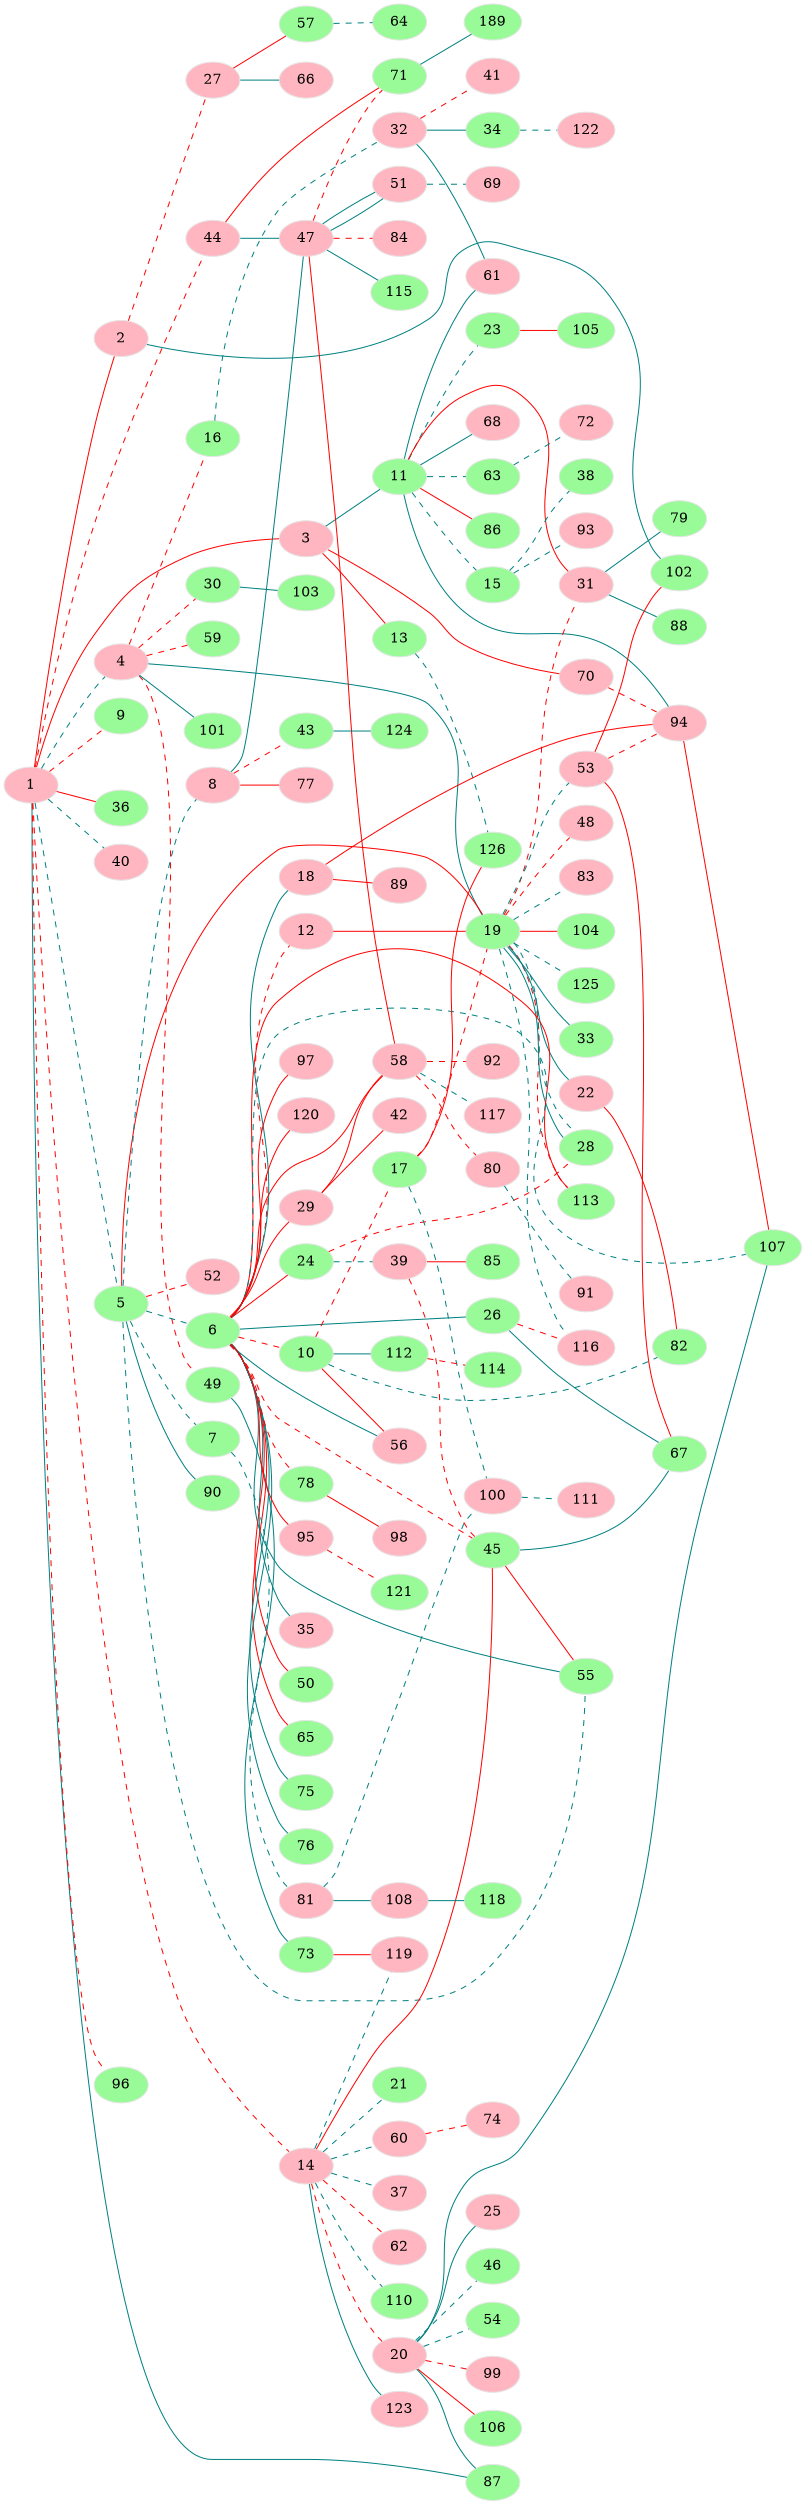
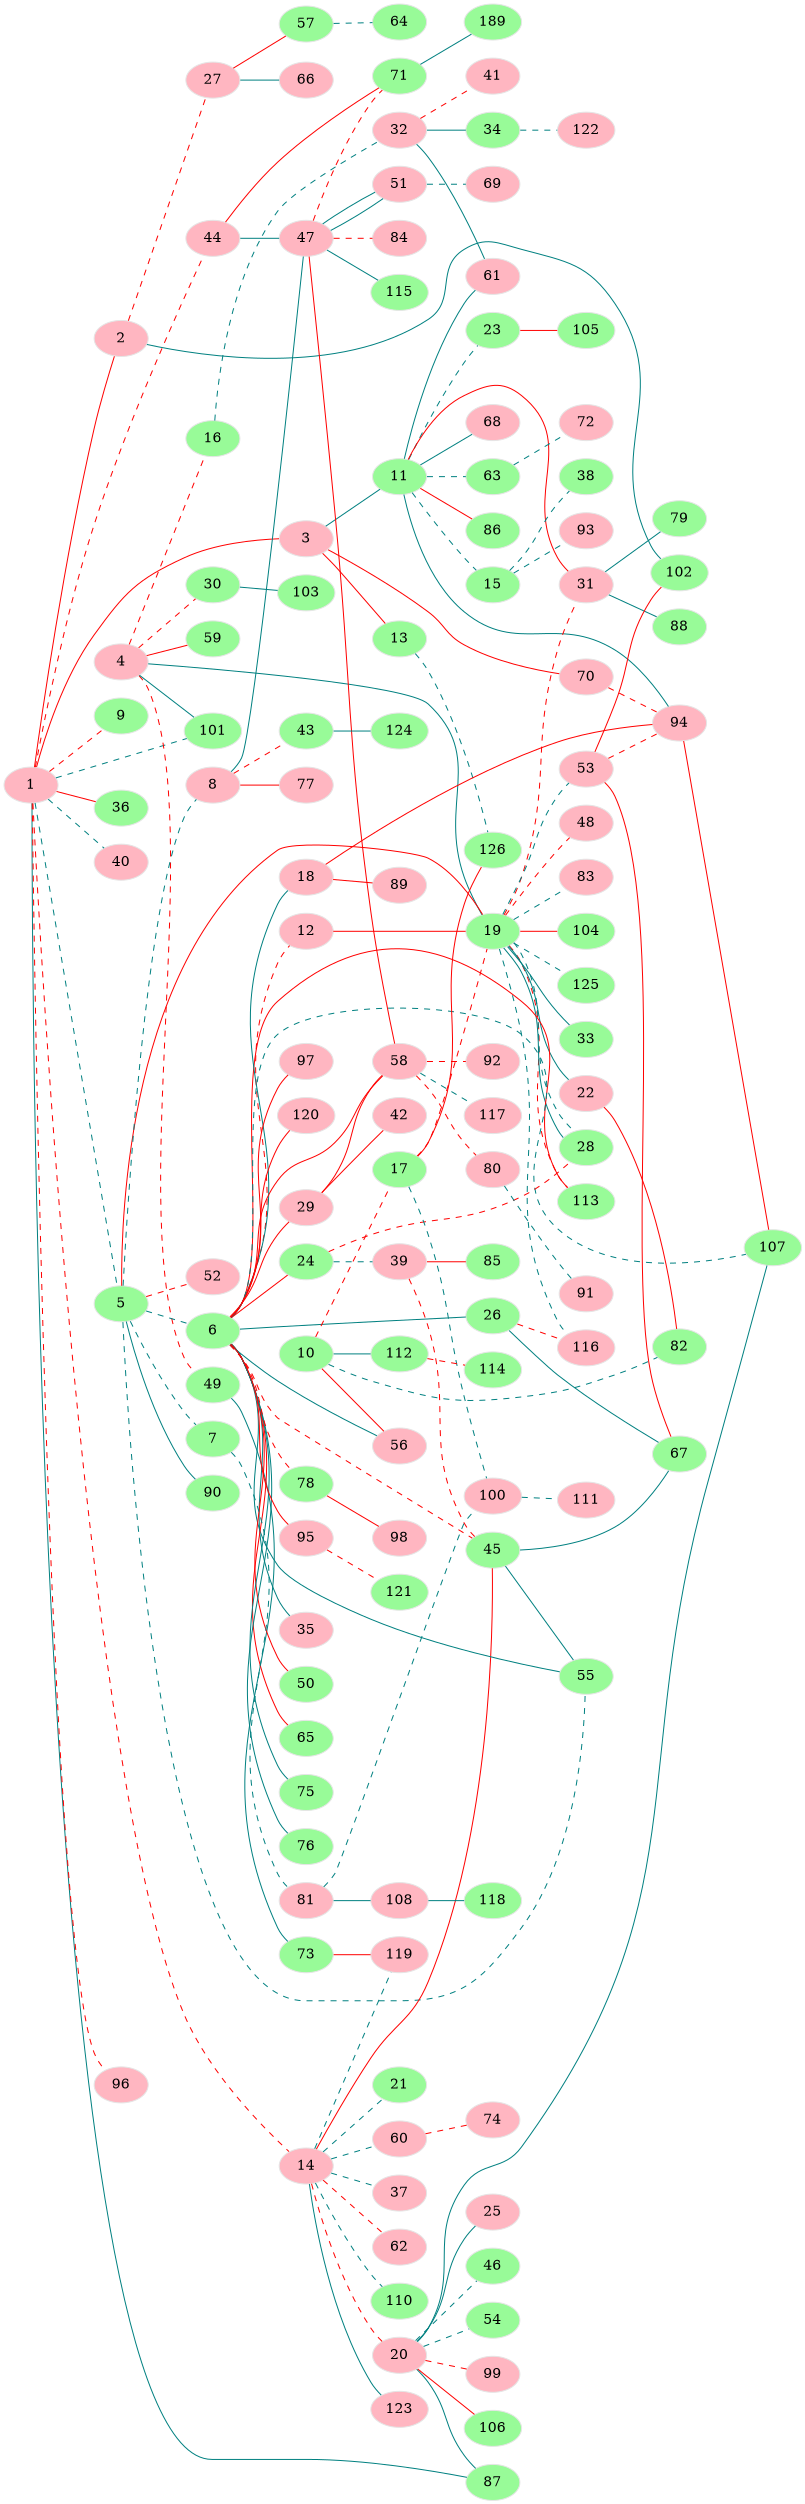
(167, 650) -> (167, 650)
(71, 721) -> (121, 758)
(260, 1342) -> none
(539, 1613) -> (539, 1613)
(121, 2085) -> (121, 2085)
